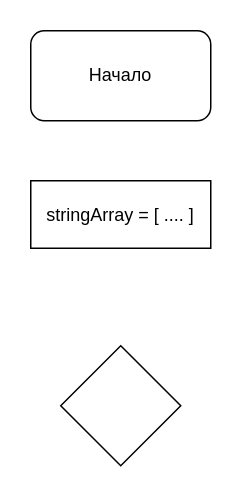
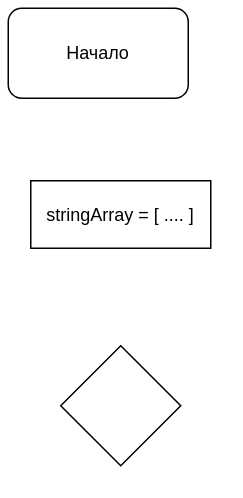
(121, 76) -> (98, 53)
